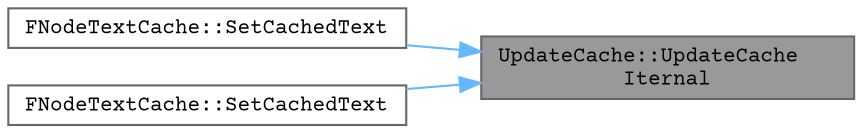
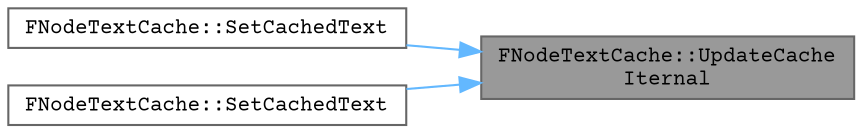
(668, 68) -> (668, 68)
